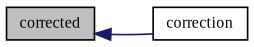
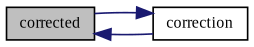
none -> (115, 13)
